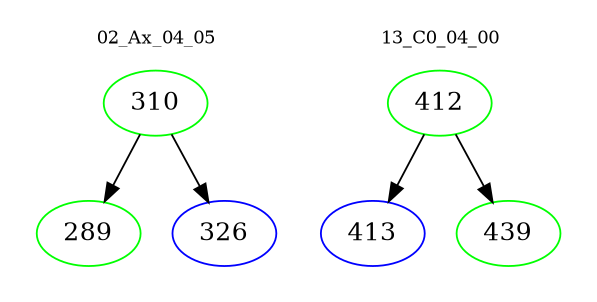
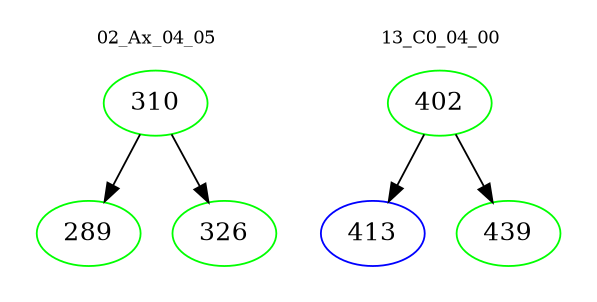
(440, 103) -> (440, 103)
(224, 233) -> (224, 233)
